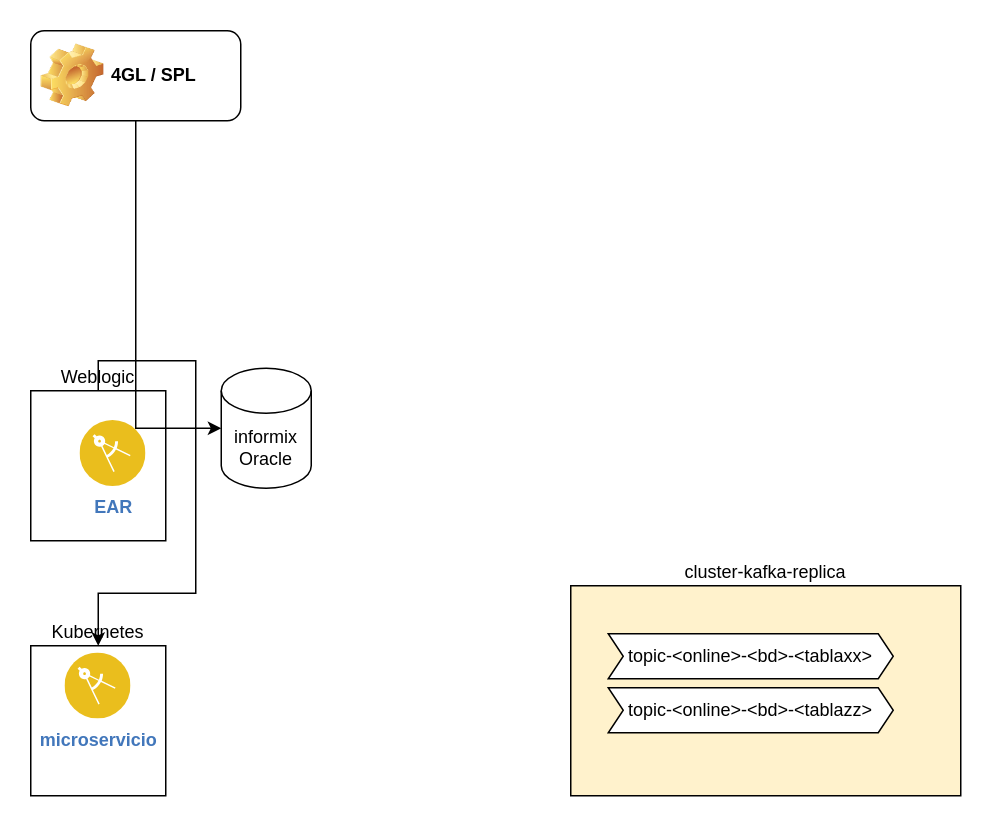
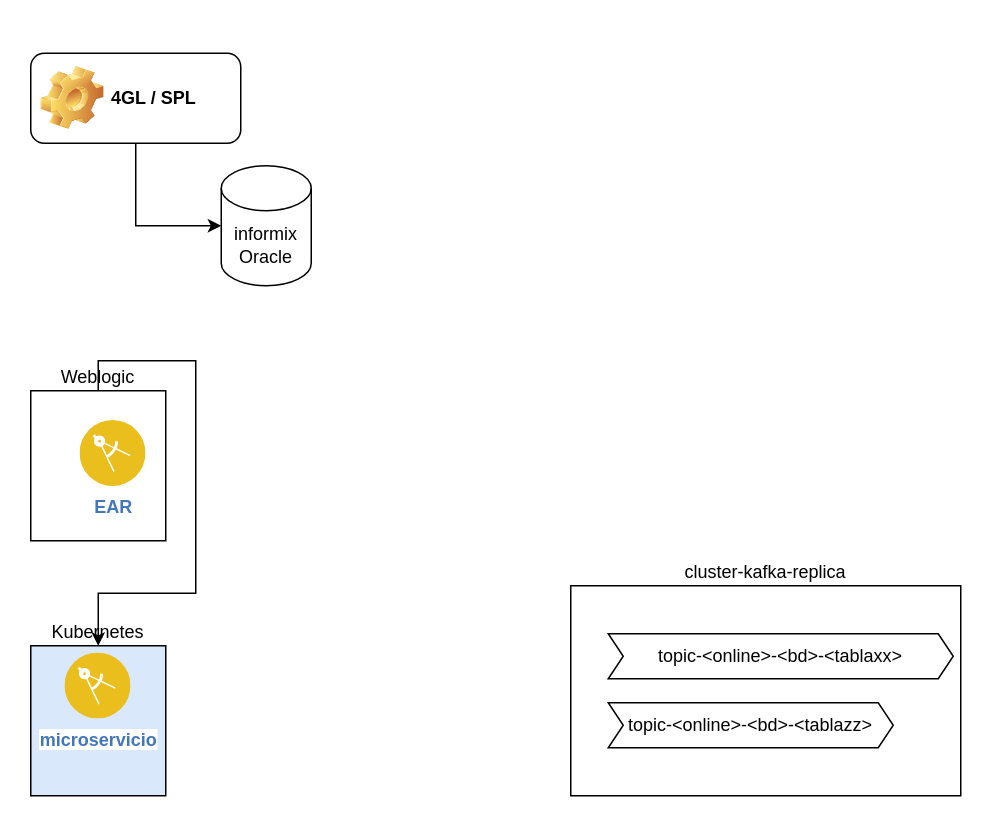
(136, 76) -> (136, 98)
(266, 428) -> (266, 226)
(751, 656) -> (781, 656)
(766, 691) -> (766, 691)
(751, 710) -> (751, 725)
(98, 721) -> (98, 721)
